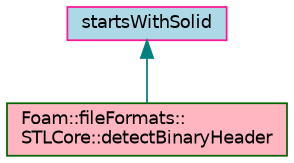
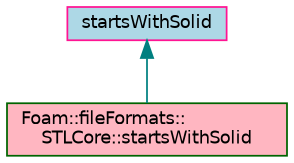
(147, 130) -> (147, 130)
